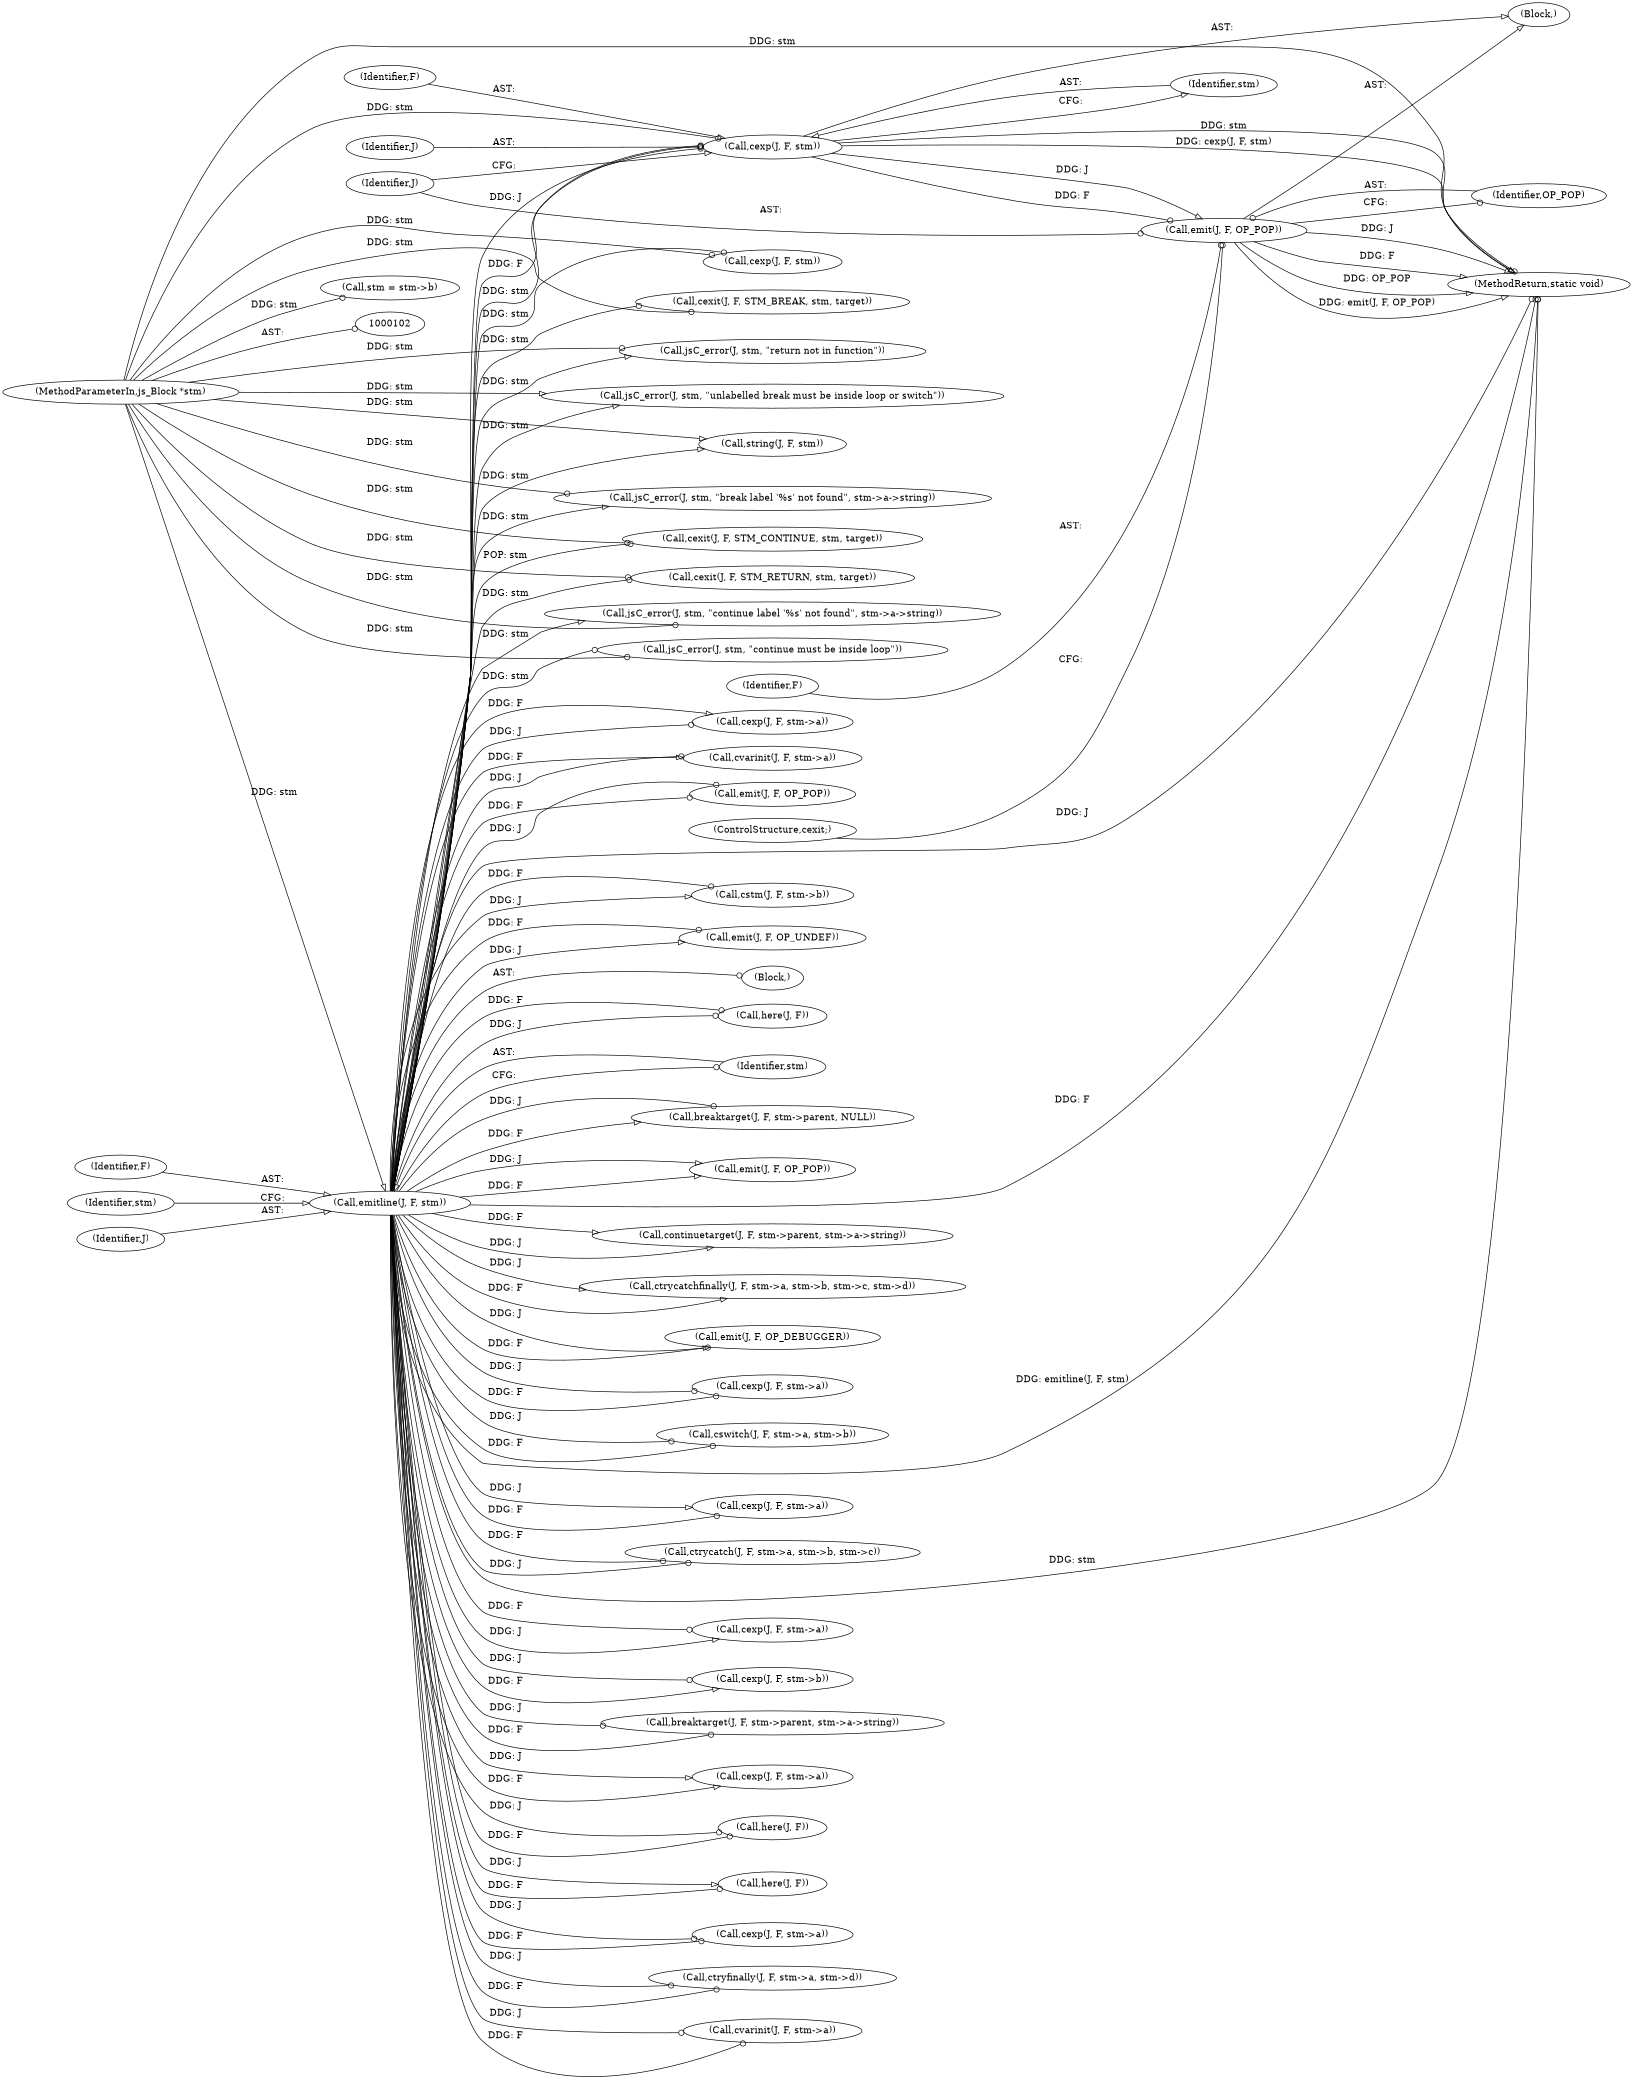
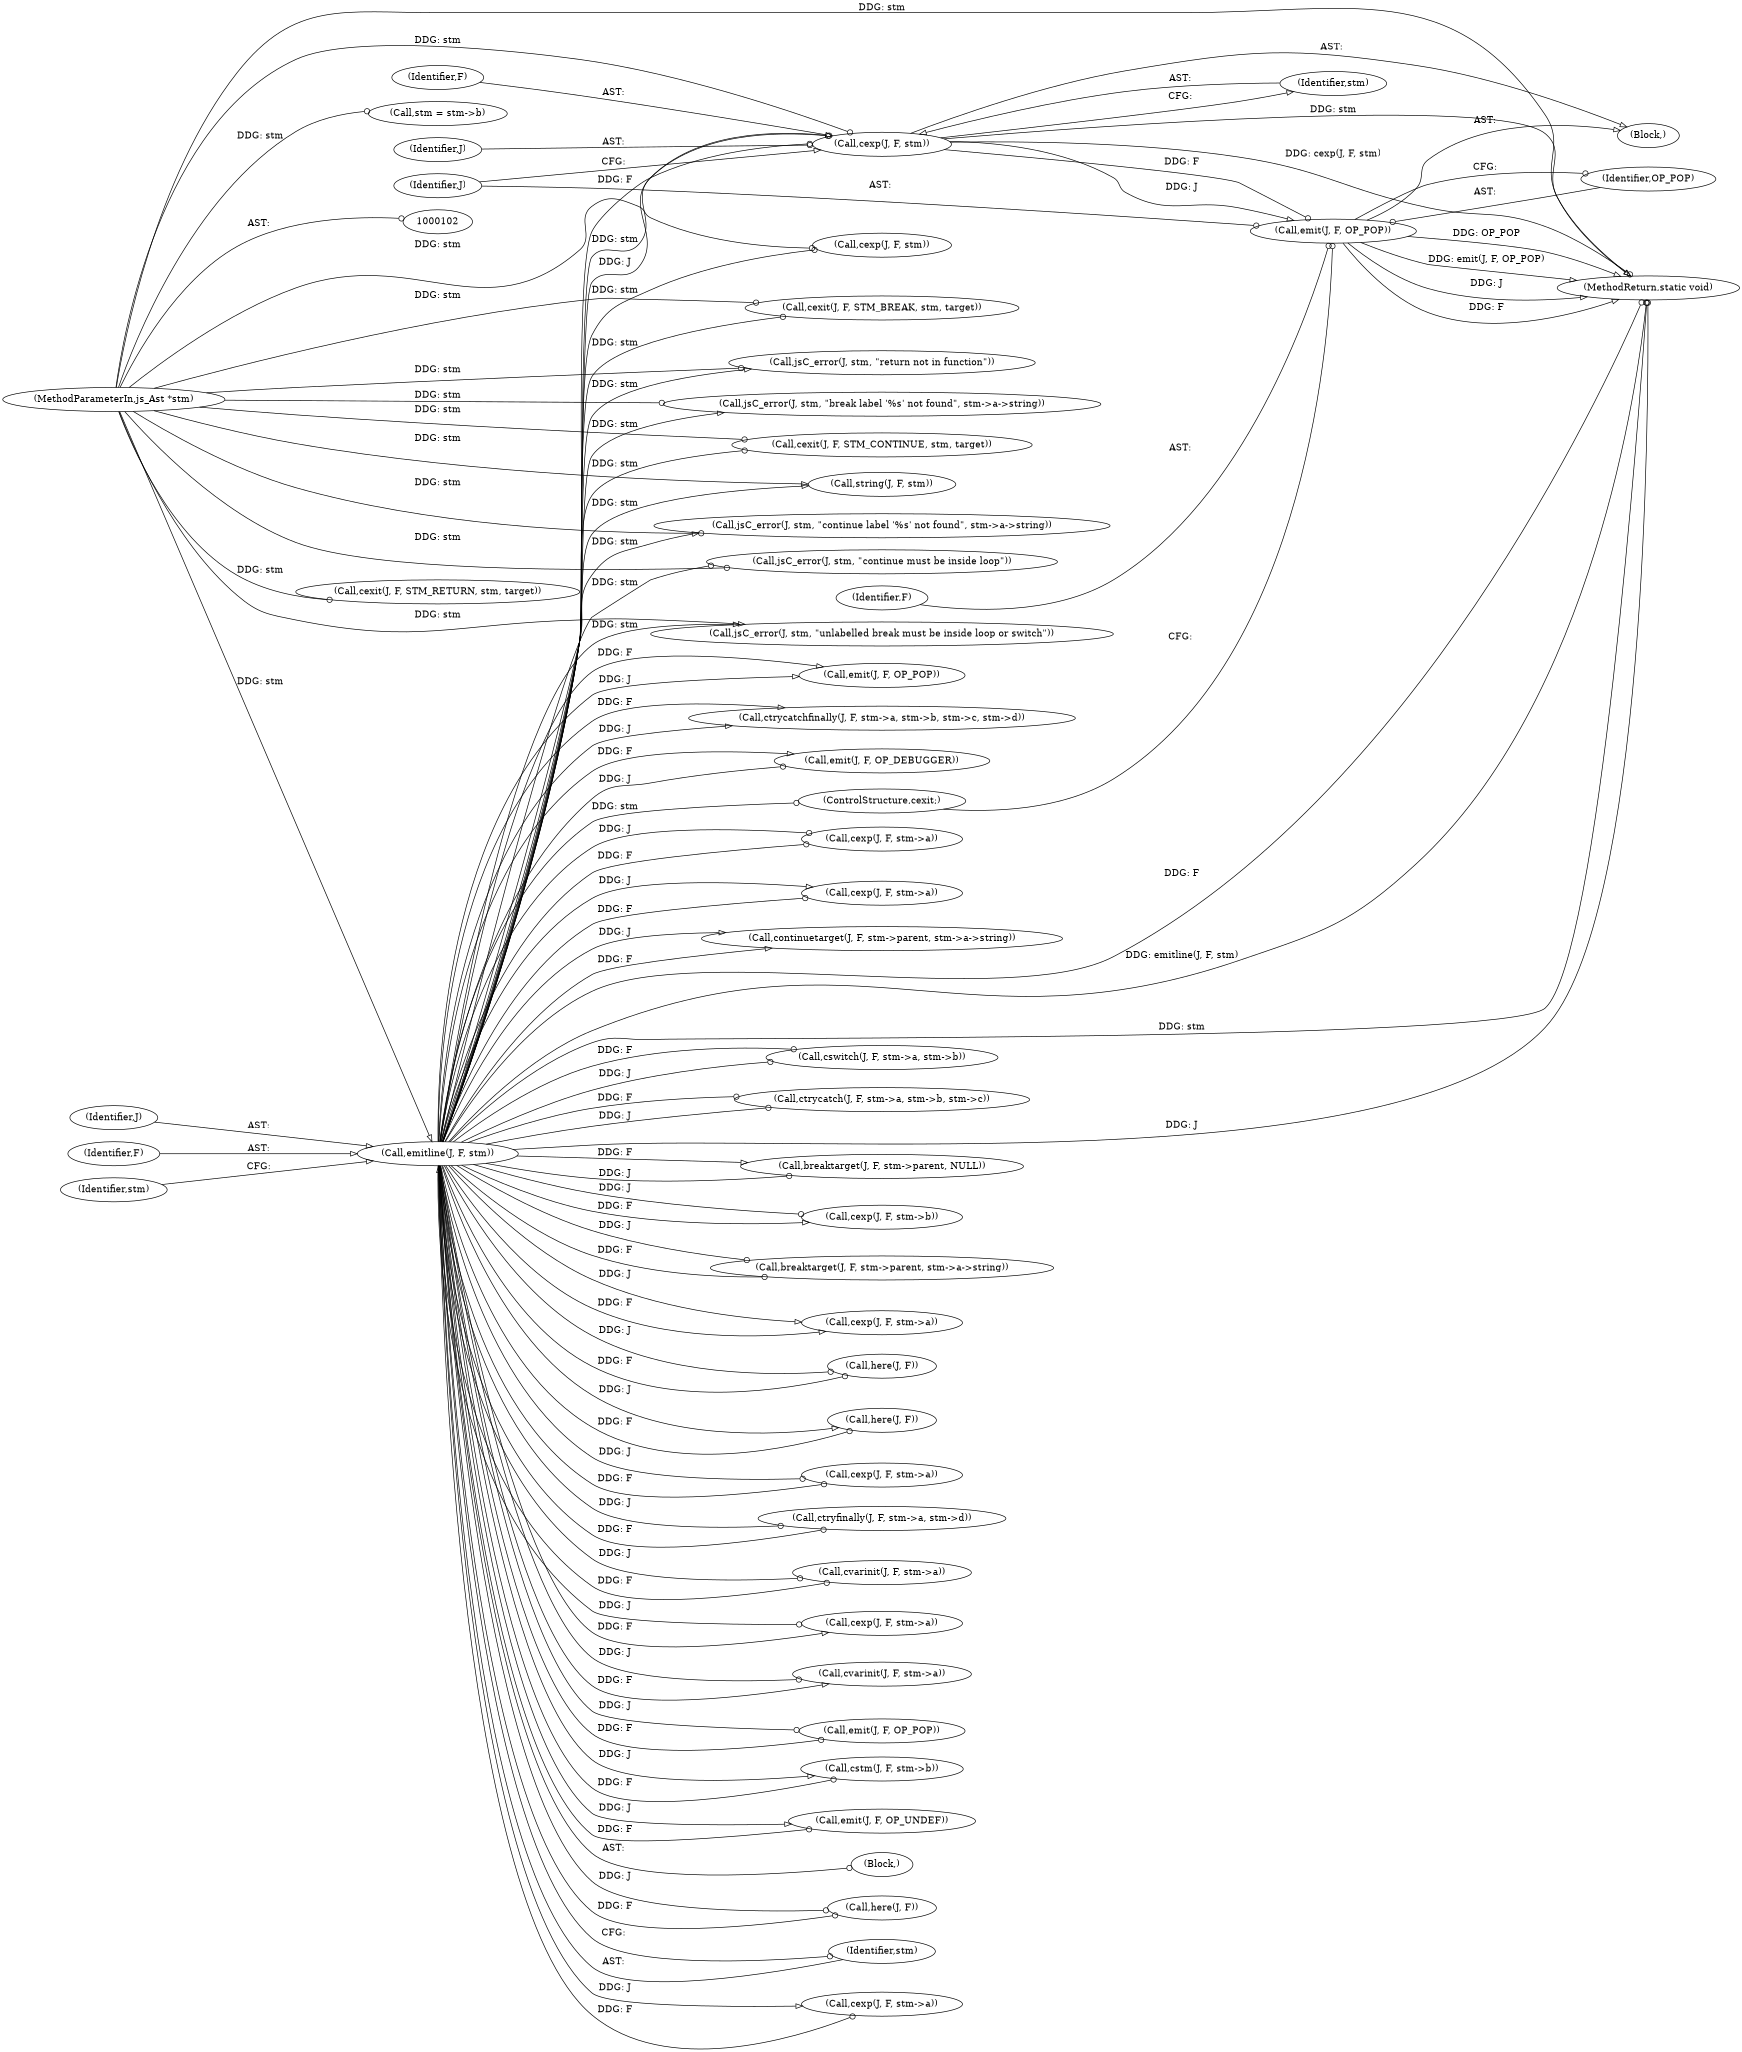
(121, 392) -> (114, 399)
(506, 555) -> (615, 464)
(476, 652) -> (536, 879)
